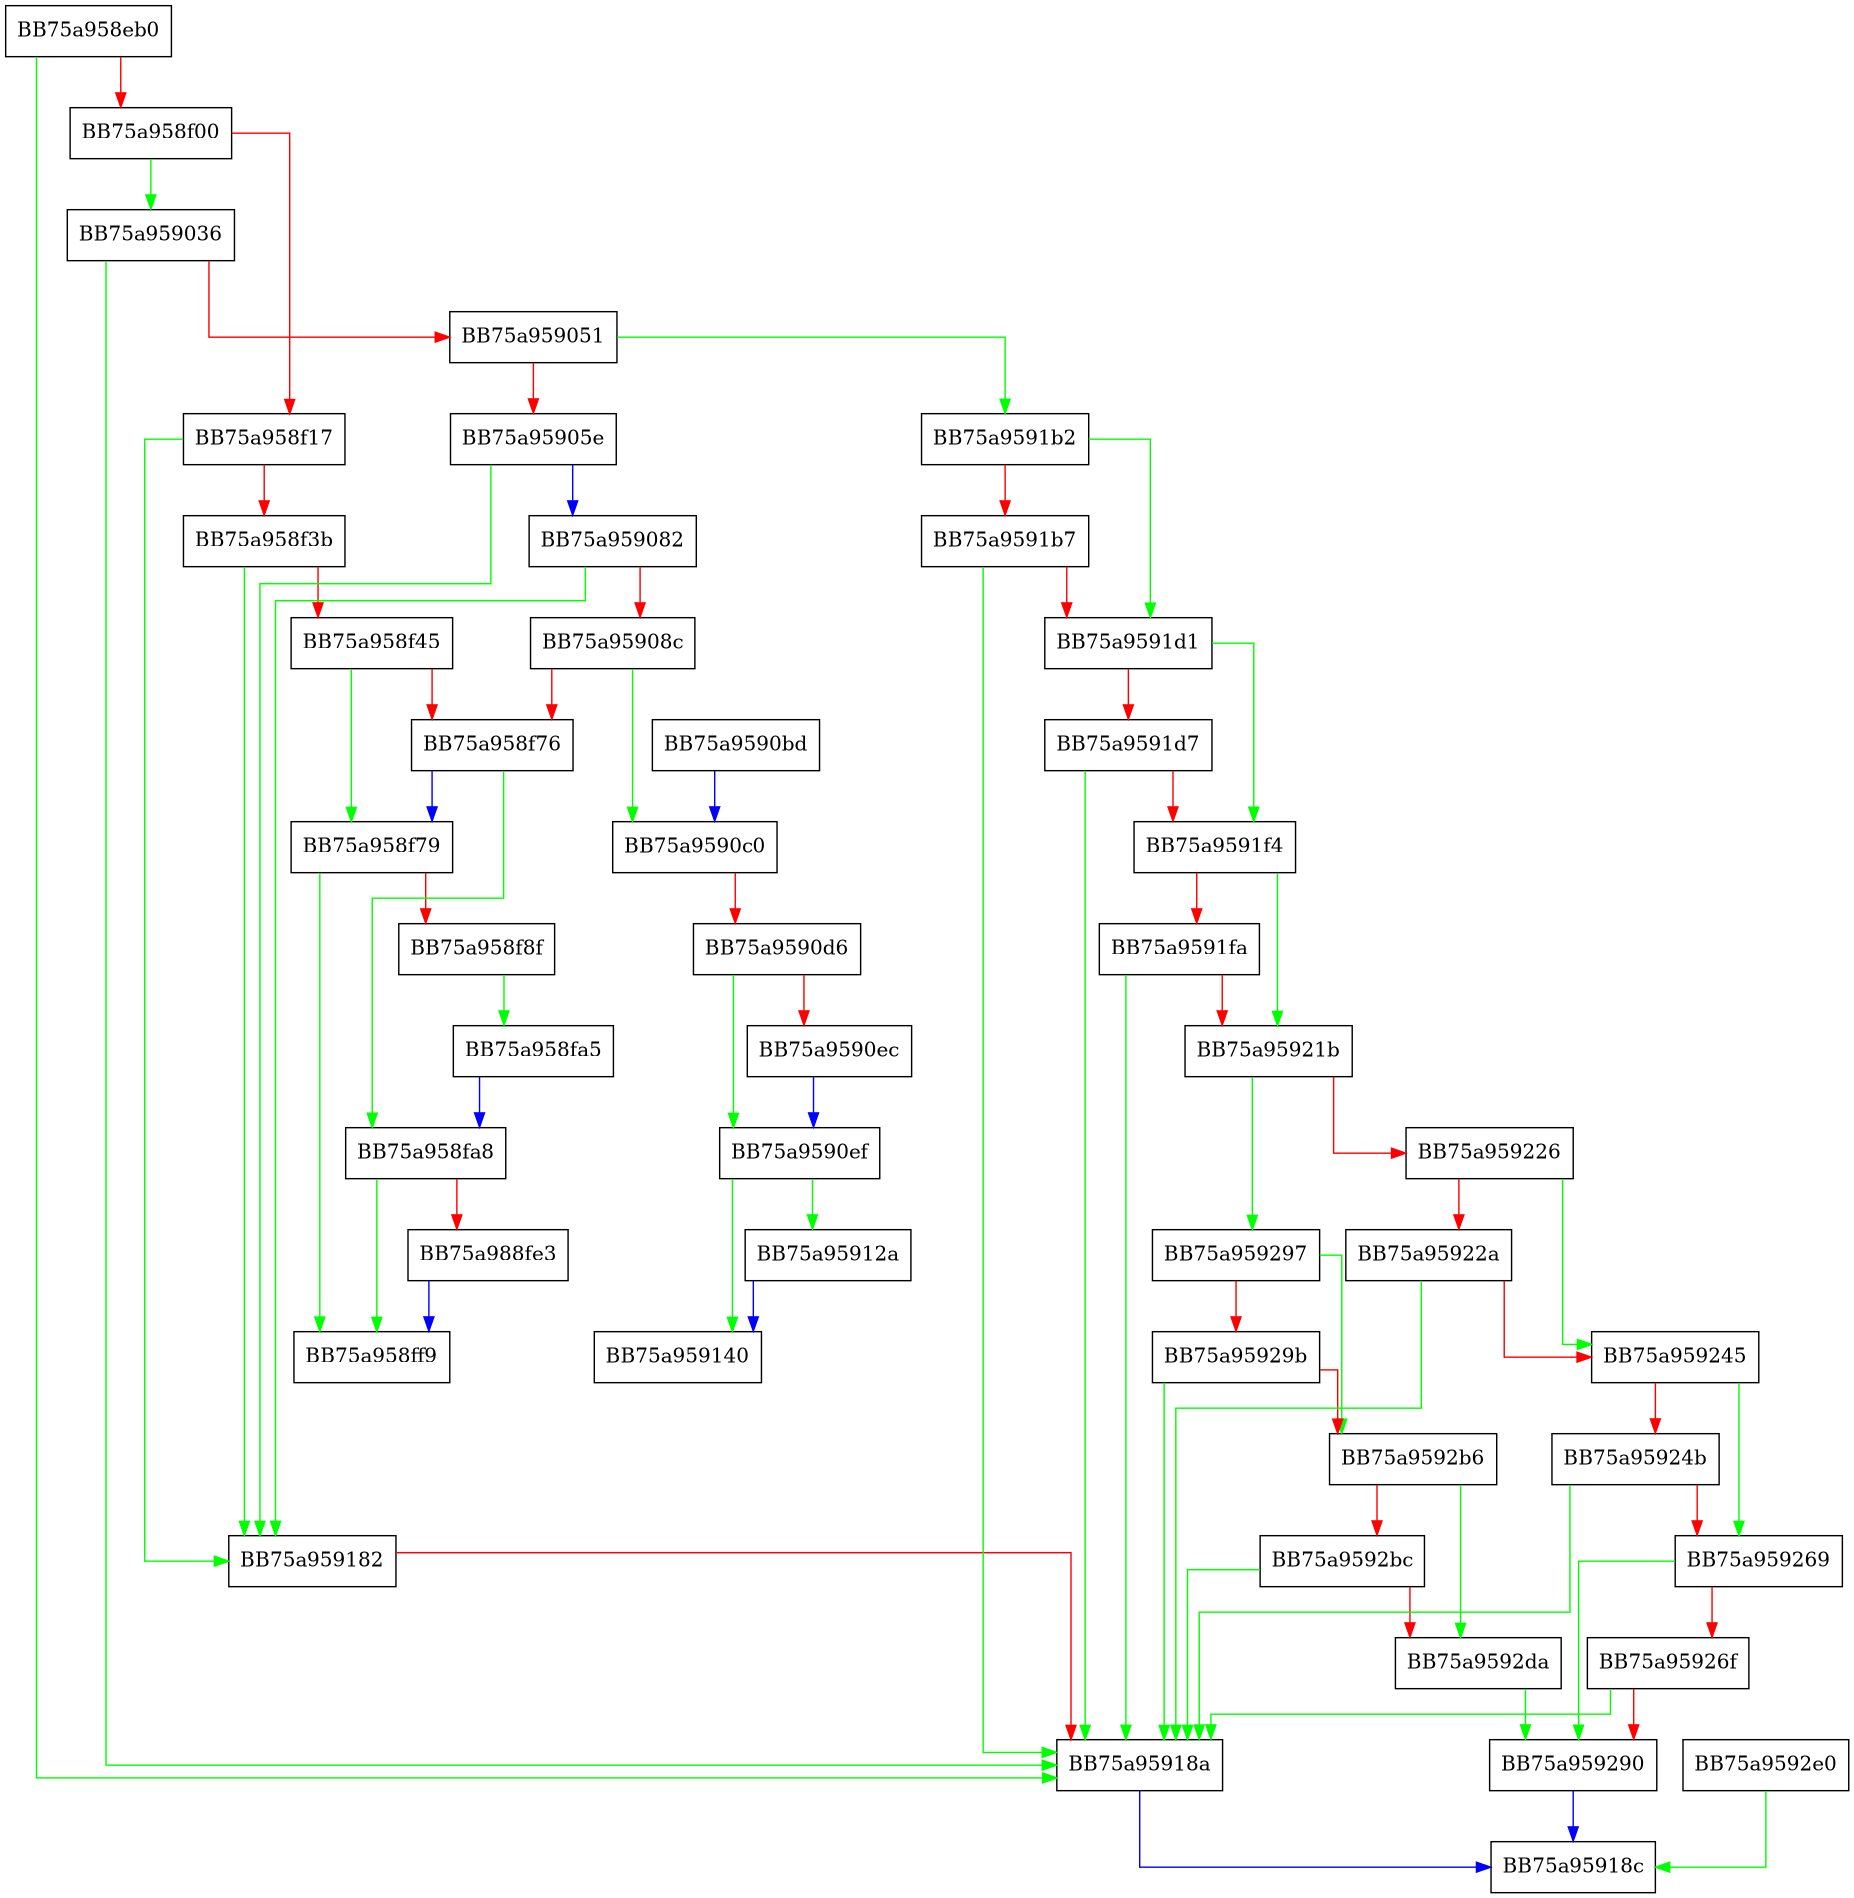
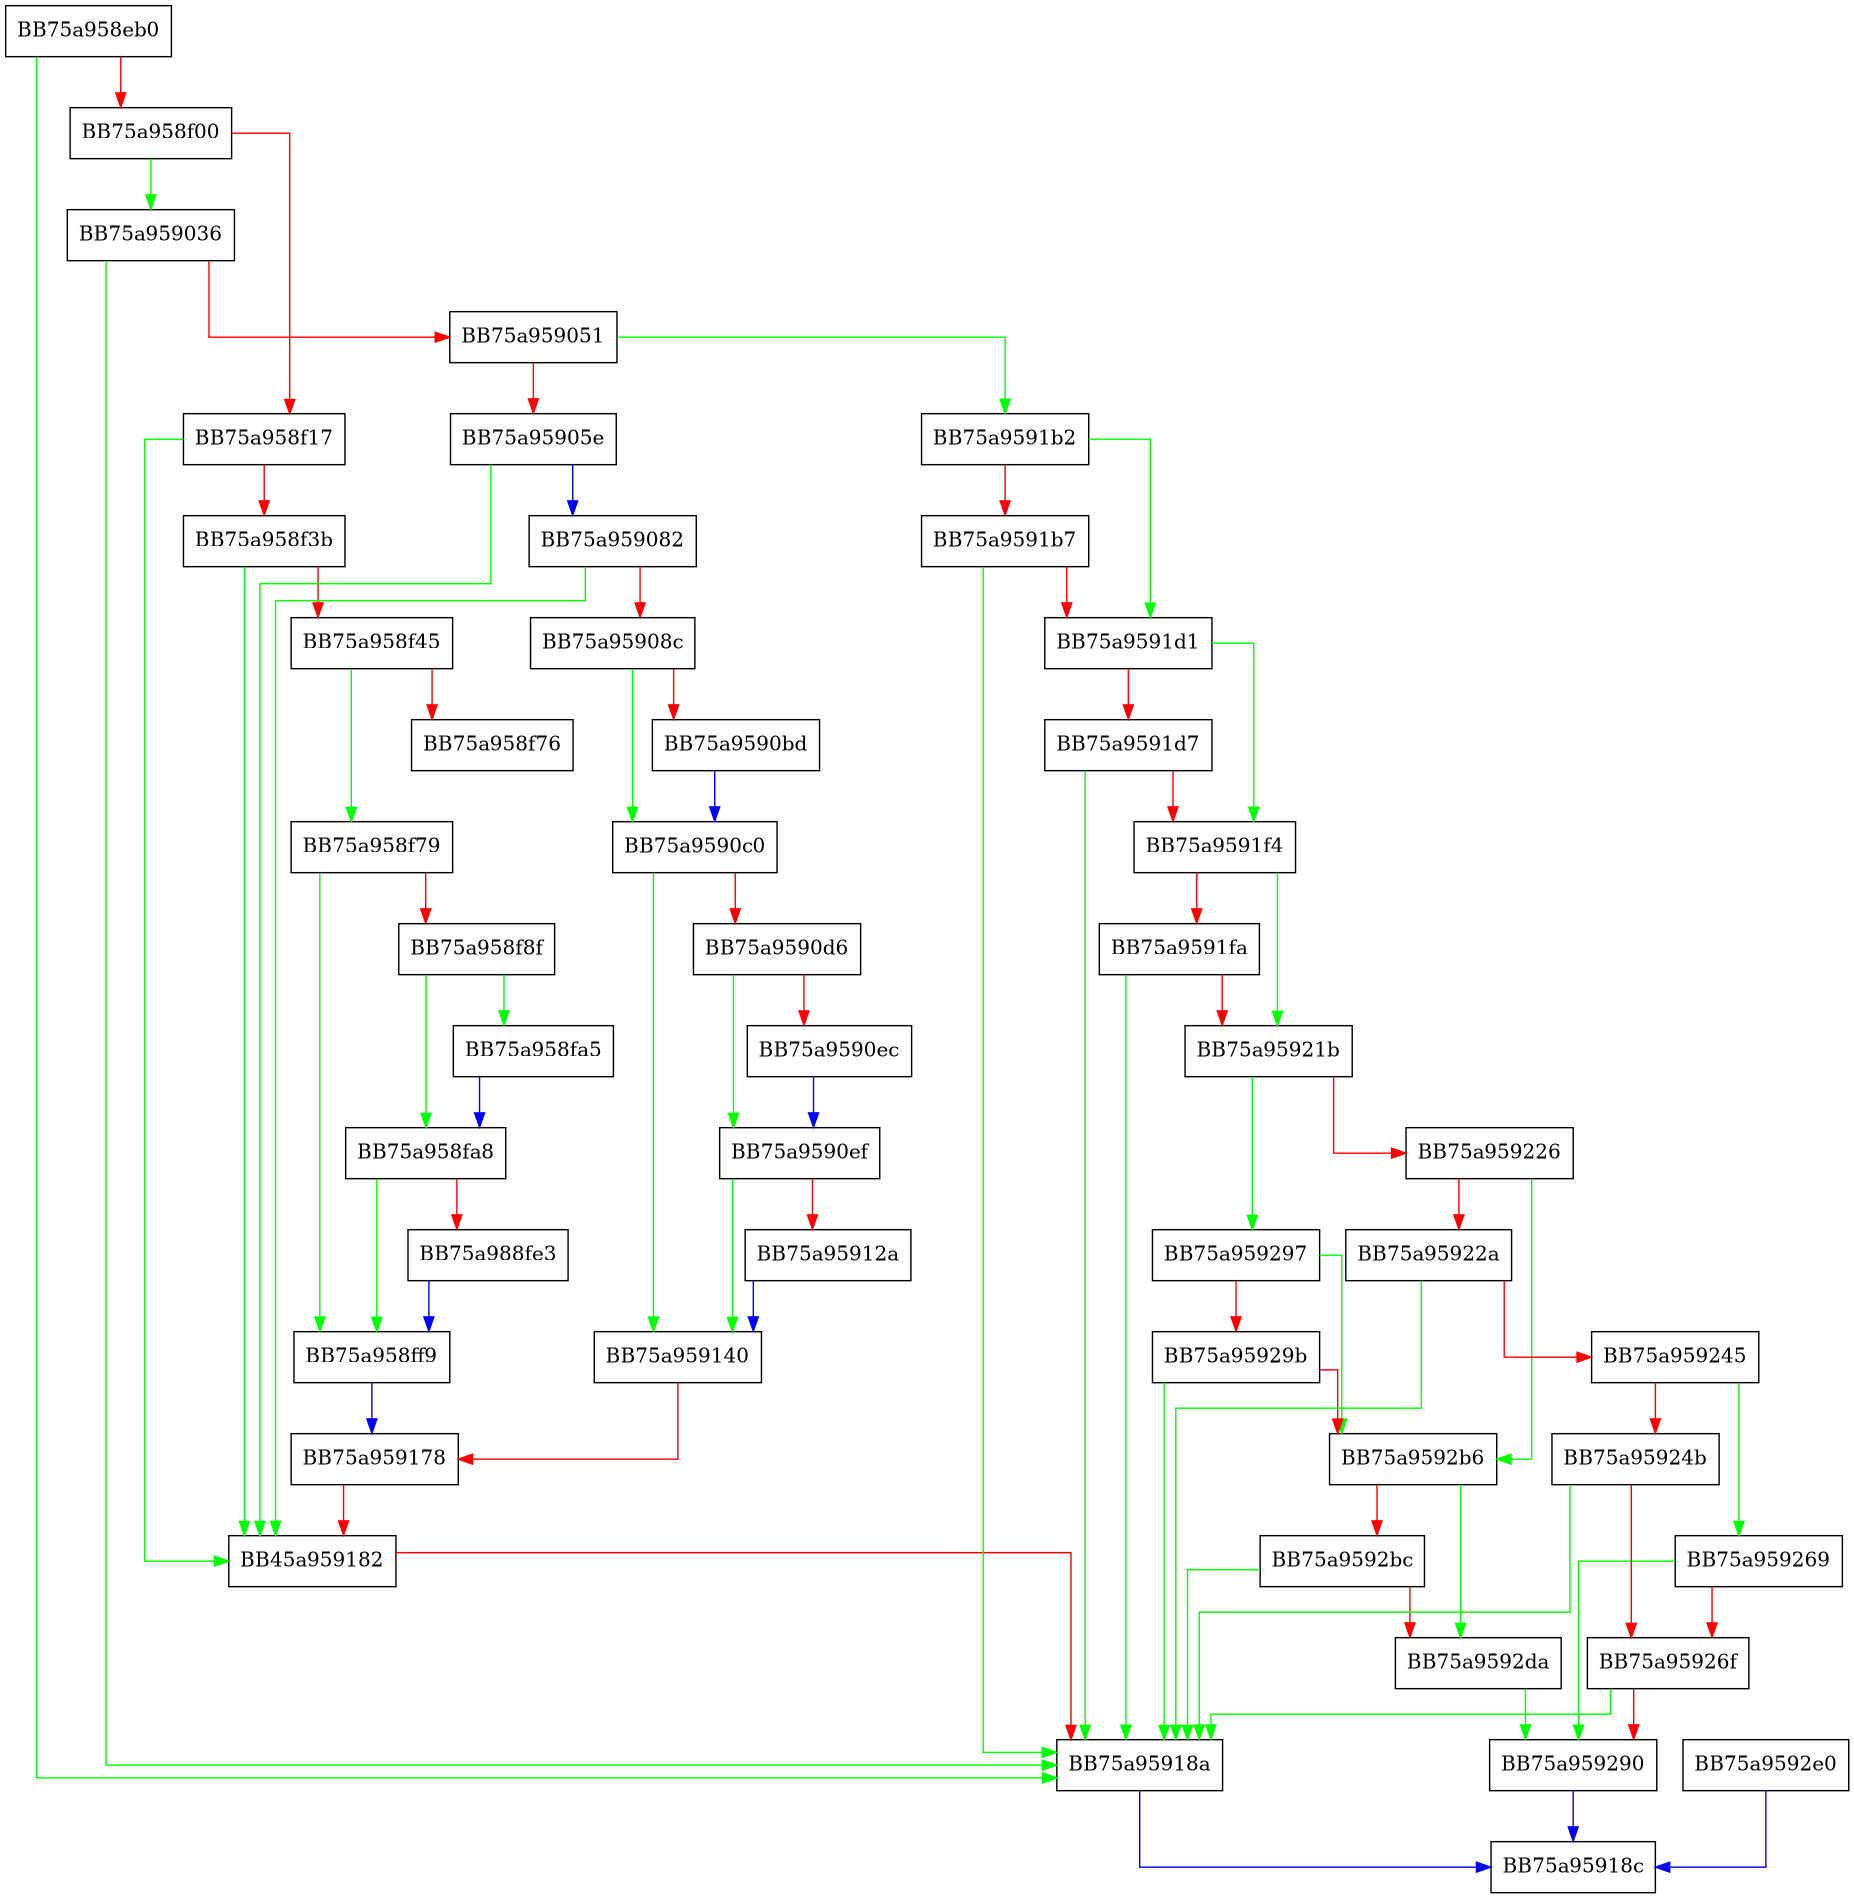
(552, 687) -> (674, 687)
(432, 789) -> none
(394, 898) -> (426, 1044)
none -> (653, 1095)
(812, 1197) -> (812, 1197)
(1563, 1269) -> (1532, 1329)
none -> (375, 1459)
(1697, 1503) -> (1631, 1551)
(312, 1561) -> (312, 1561)
(1756, 1867) -> (1756, 1867)
